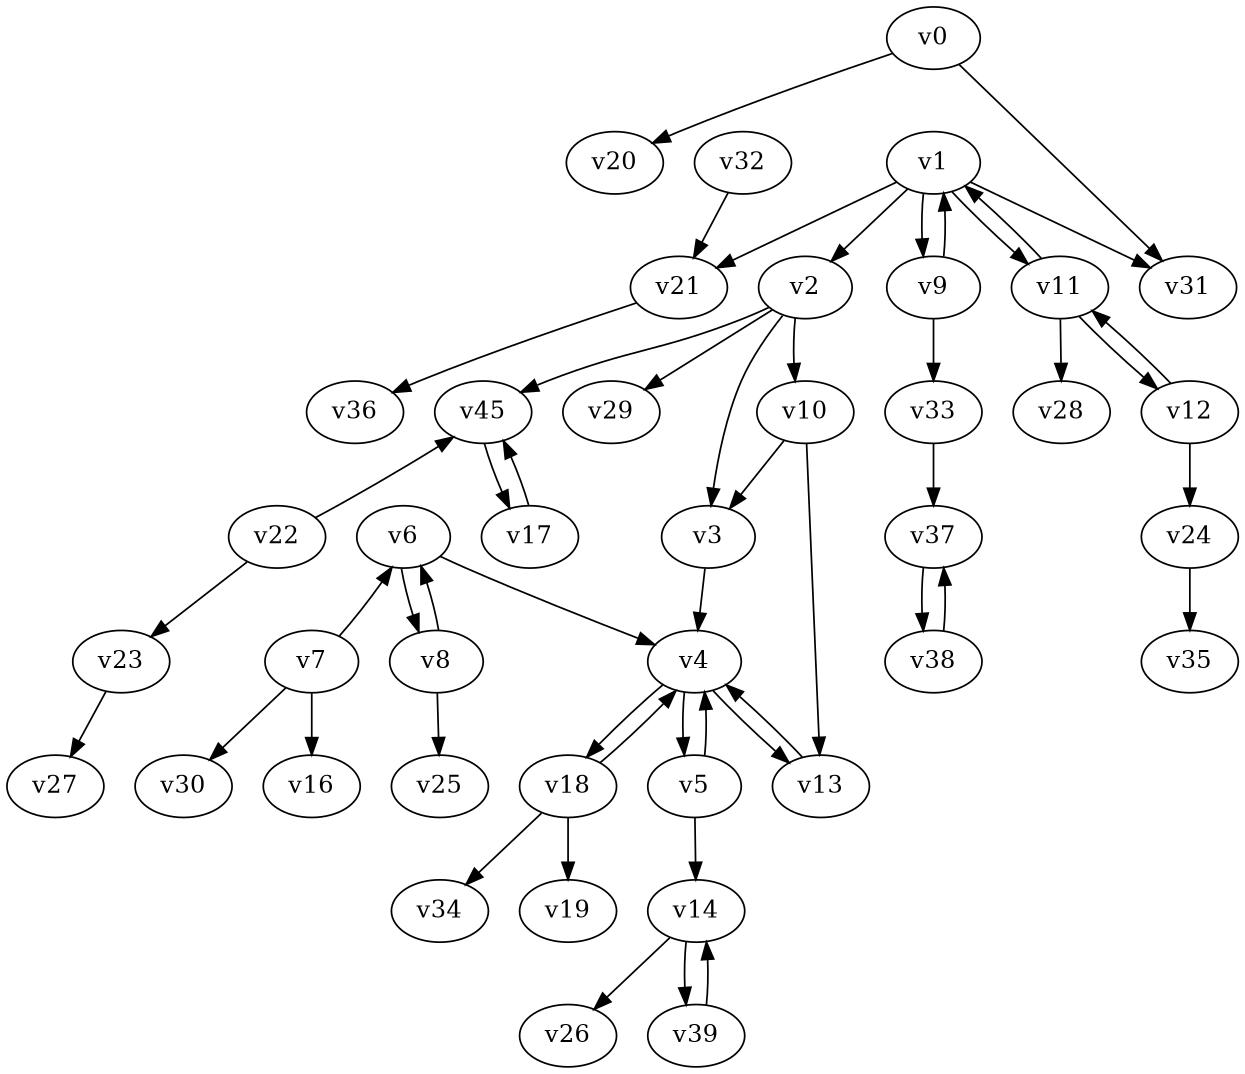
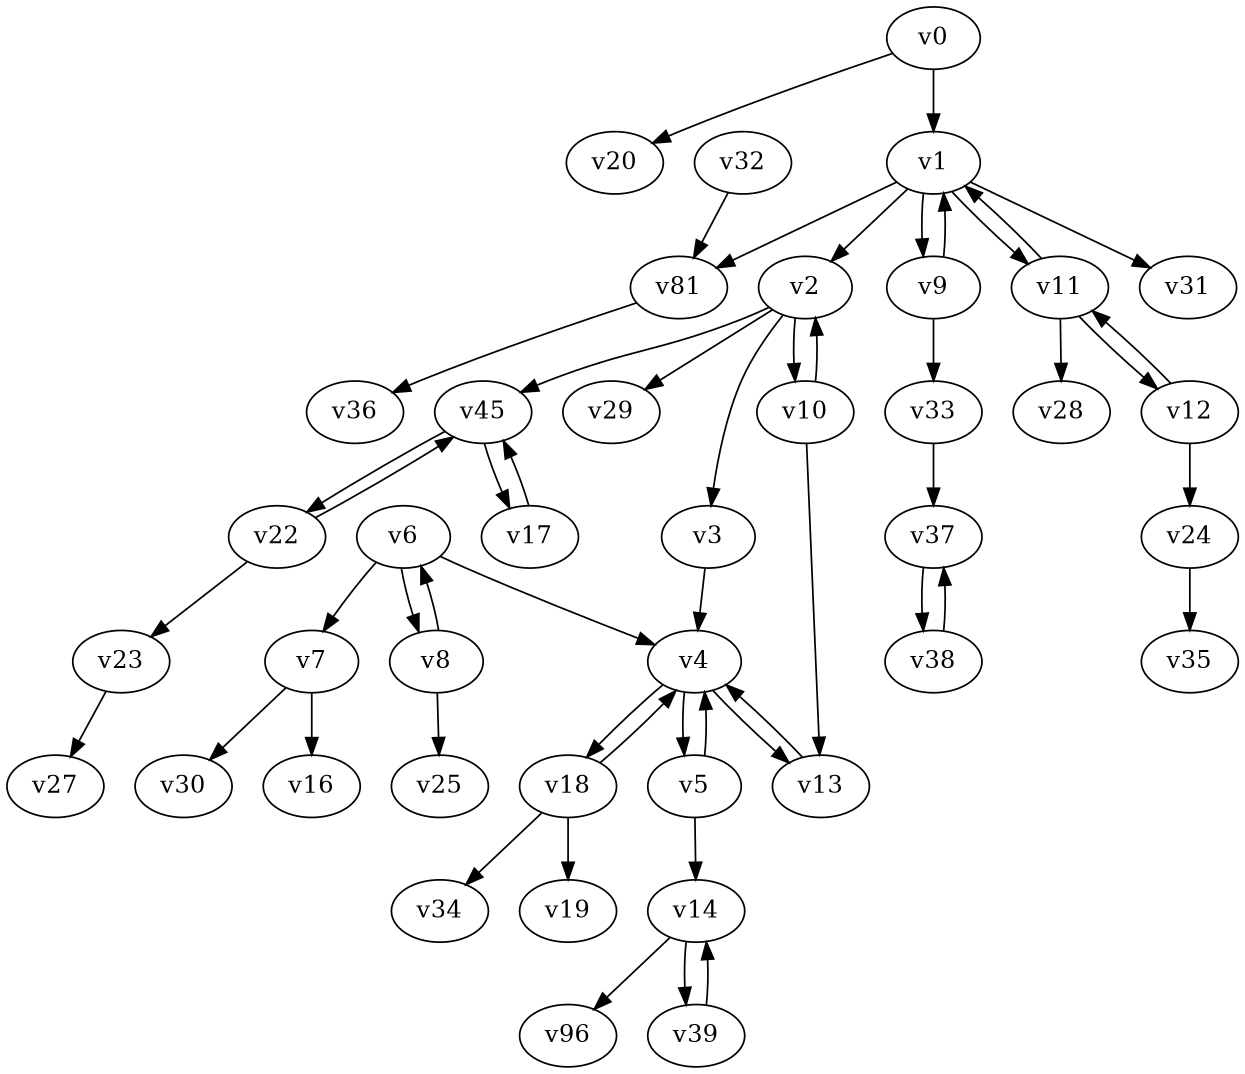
(1054, 156) -> (934, 92)
(679, 288) -> (679, 288)
none -> (383, 466)
(762, 468) -> (817, 358)
(361, 610) -> (354, 589)
(568, 1036) -> (568, 1036)
